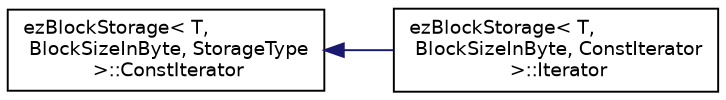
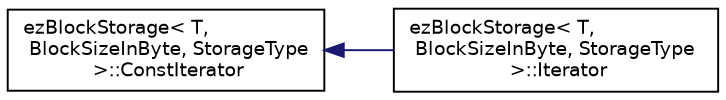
(556, 50) -> (556, 50)
